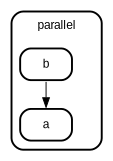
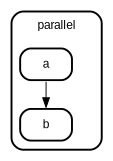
(46, 90) -> (46, 90)
